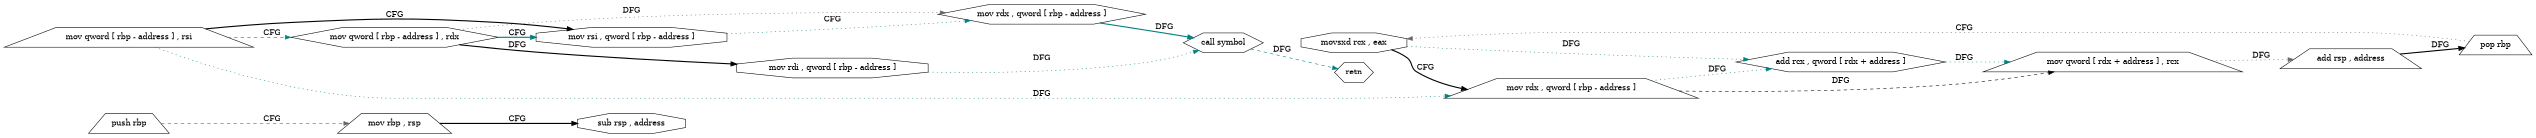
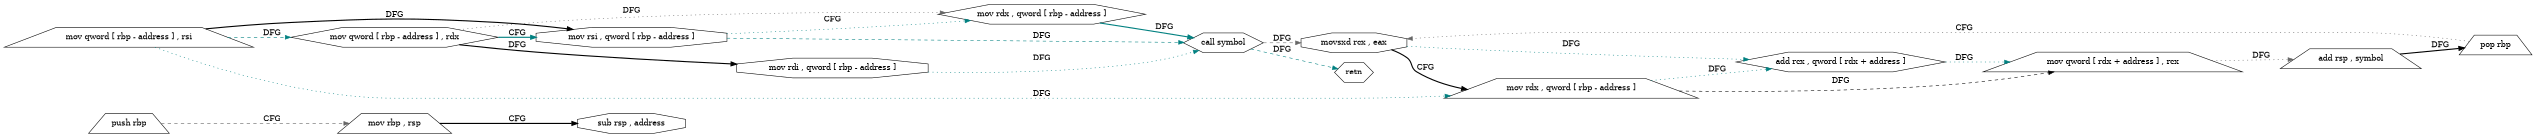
(395, 15) -> (395, 15)
(272, 33) -> (272, 33)
none -> (953, 40)
none -> (1279, 43)
(2351, 59) -> (2351, 59)
